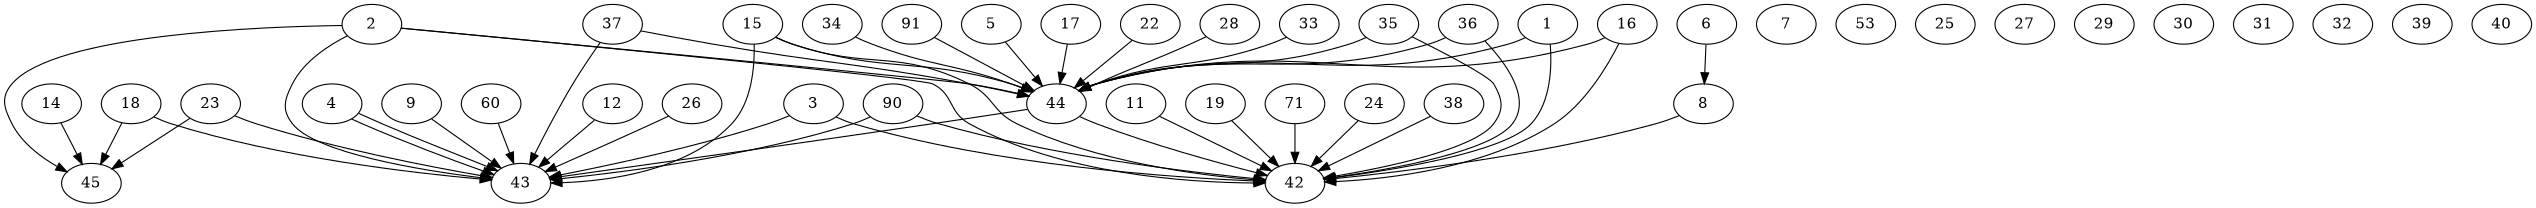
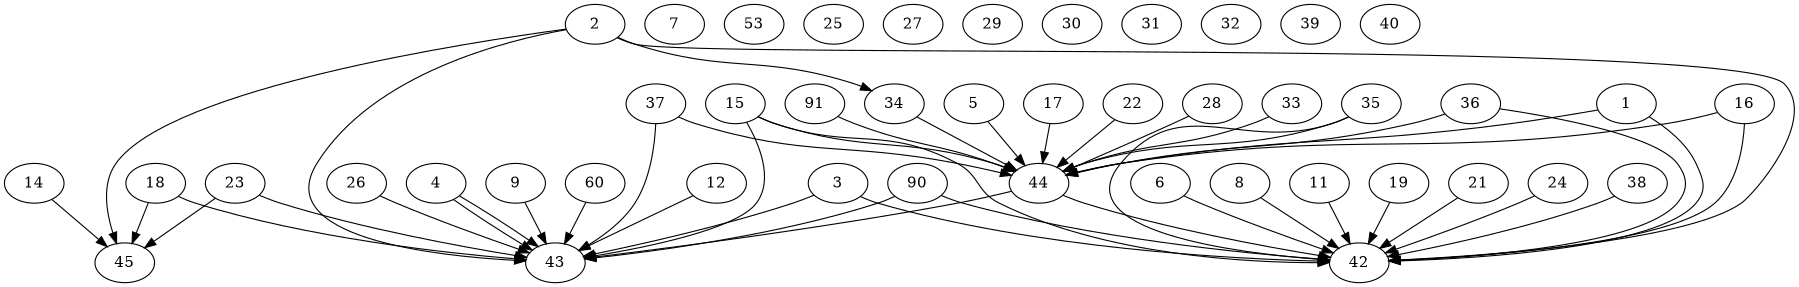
(710, 58) -> (739, 64)
(1705, 59) -> (1253, 224)
(1295, 104) -> (1478, 183)
